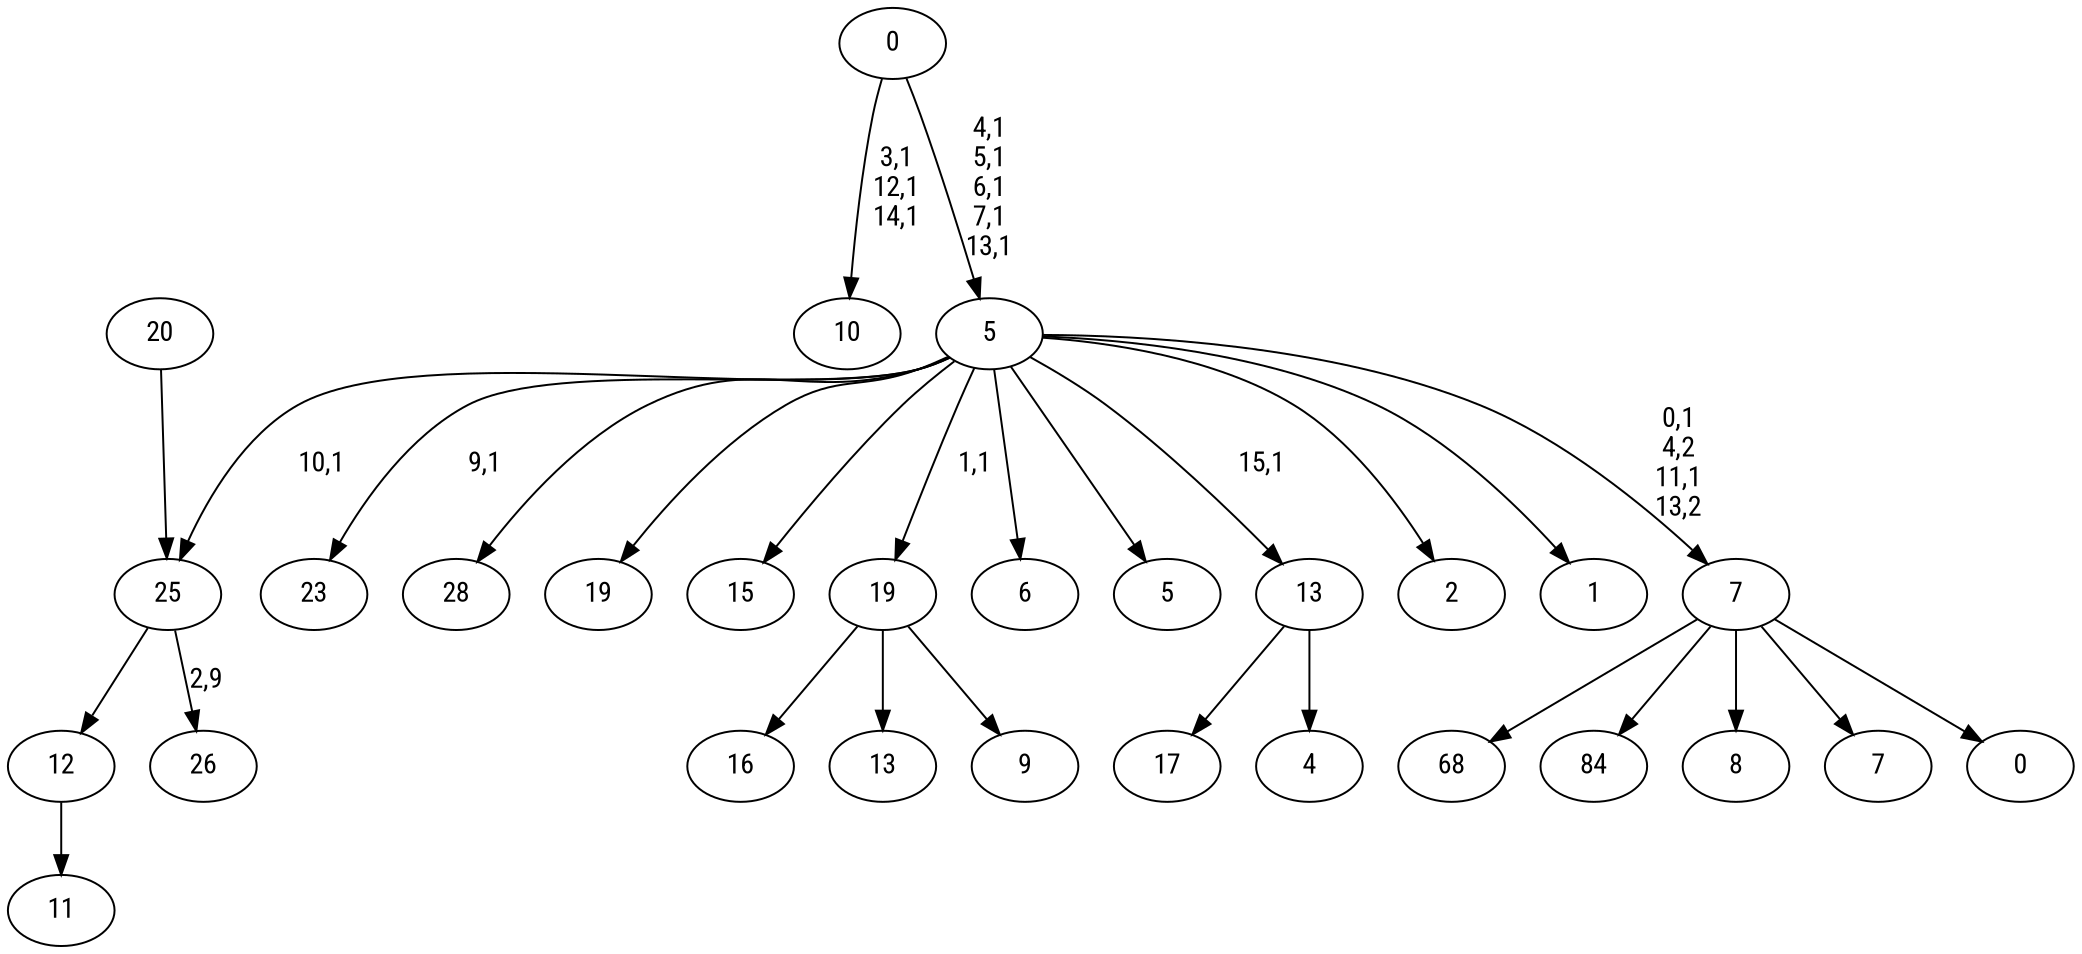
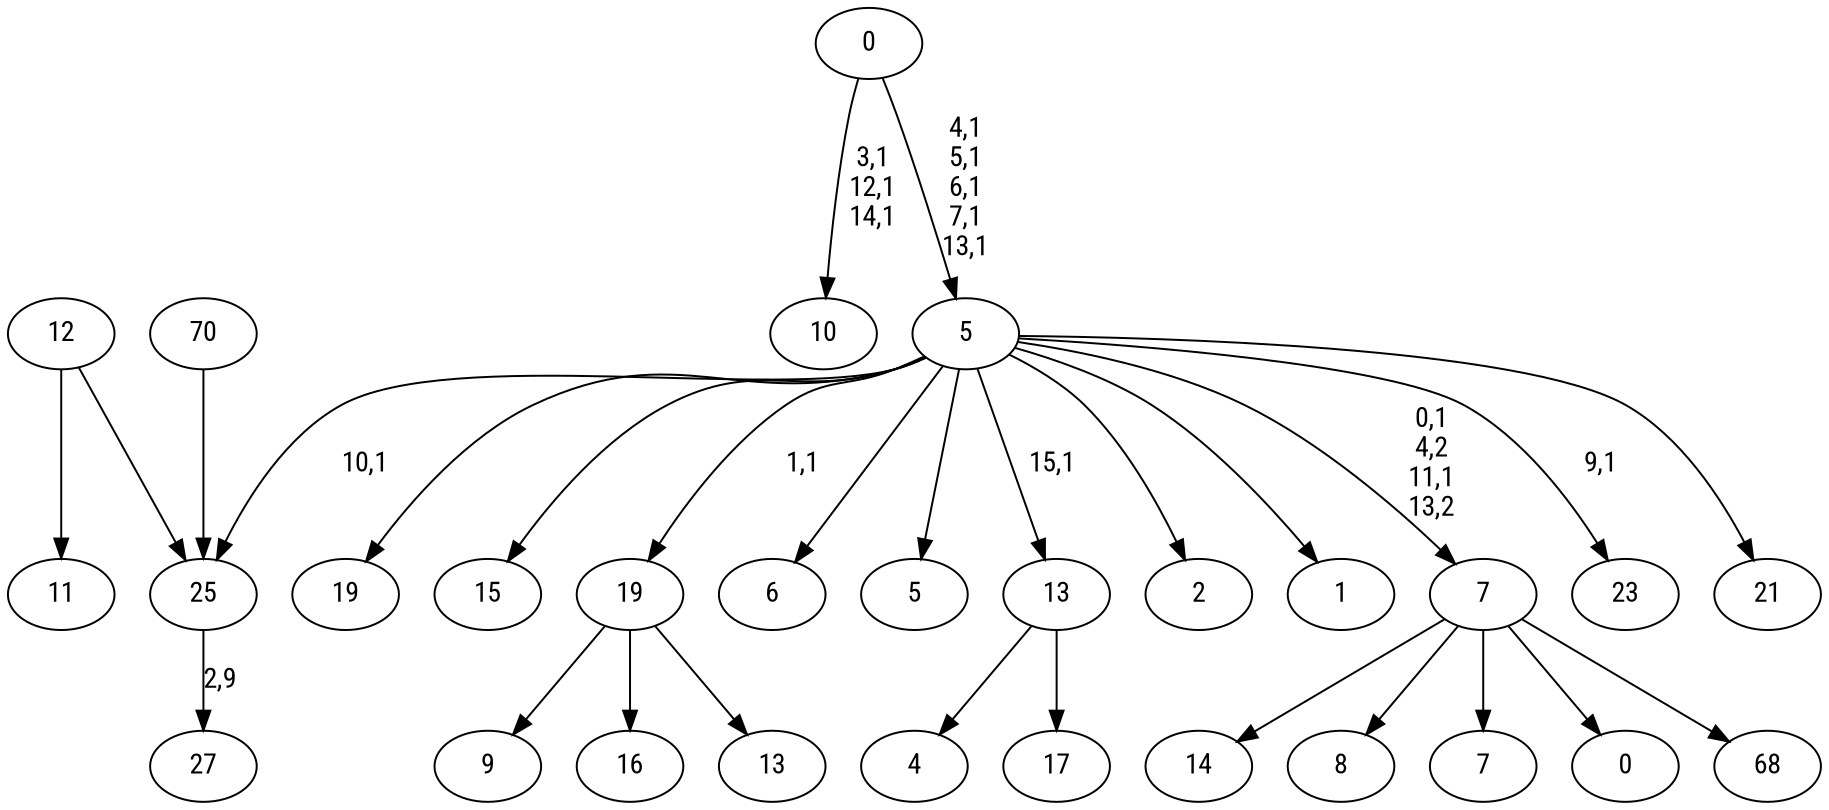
(160, 334) -> (203, 334)
(456, 594) -> (1768, 594)
(120, 672) -> (127, 455)
(203, 766) -> (203, 766)
(1594, 766) -> (1199, 766)
